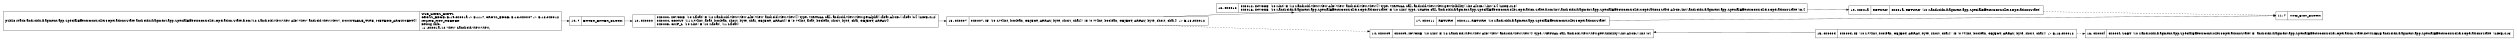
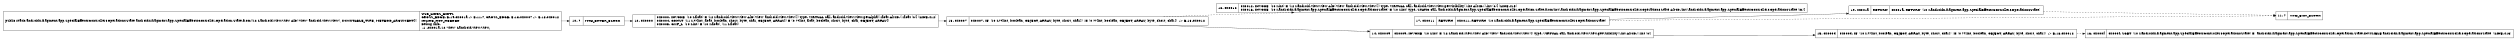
(1827, 10) -> (1728, 17)
(1228, 14) -> (1228, 14)
(1941, 18) -> (1941, 18)
(603, 21) -> (603, 21)
(1263, 29) -> (1263, 29)
(1736, 32) -> (1733, 35)
